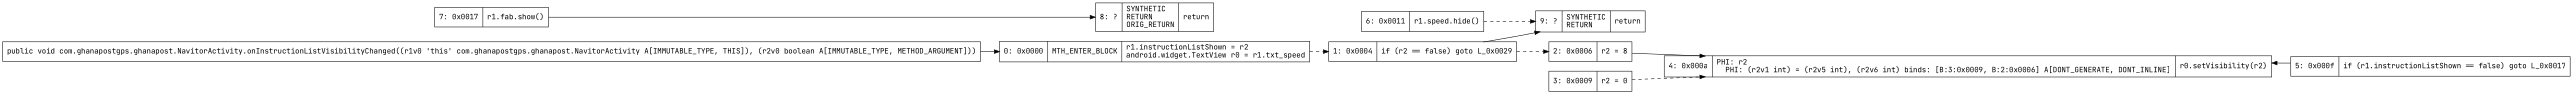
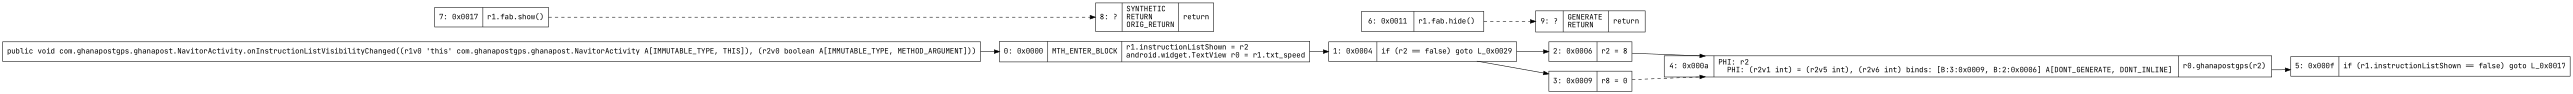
(819, 17) -> (819, 17)
(1586, 17) -> (1585, 17)
(1447, 21) -> (1447, 21)
(1509, 38) -> (1510, 67)
(1316, 52) -> (1316, 52)
(1530, 52) -> (1530, 52)
(2284, 63) -> (2278, 70)
(2224, 66) -> (2224, 66)
(1614, 81) -> (1614, 81)
